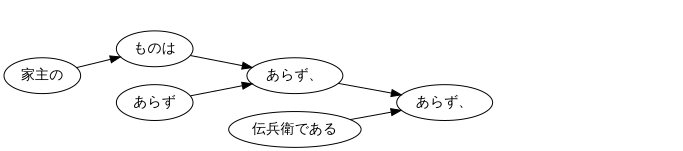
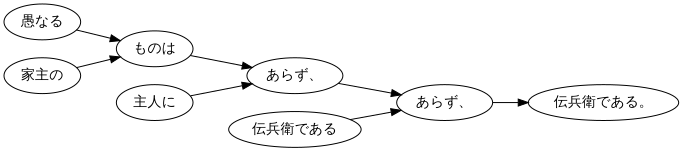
none -> (42, 22)
(155, 103) -> (155, 103)
none -> (603, 103)
